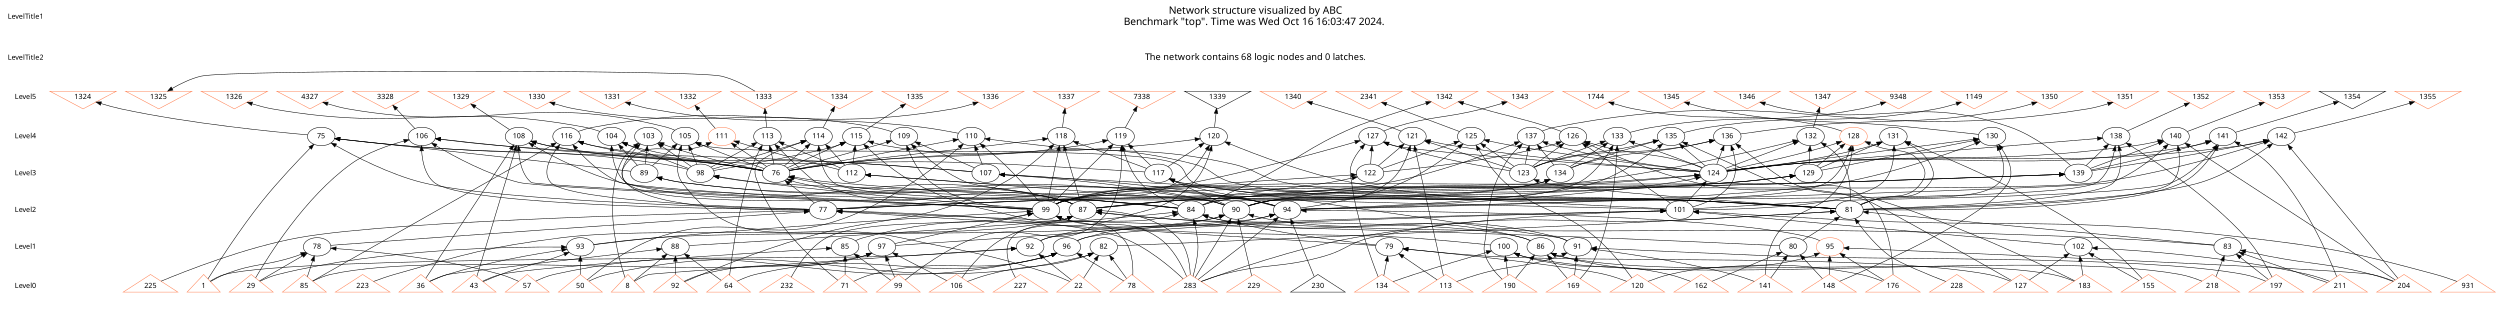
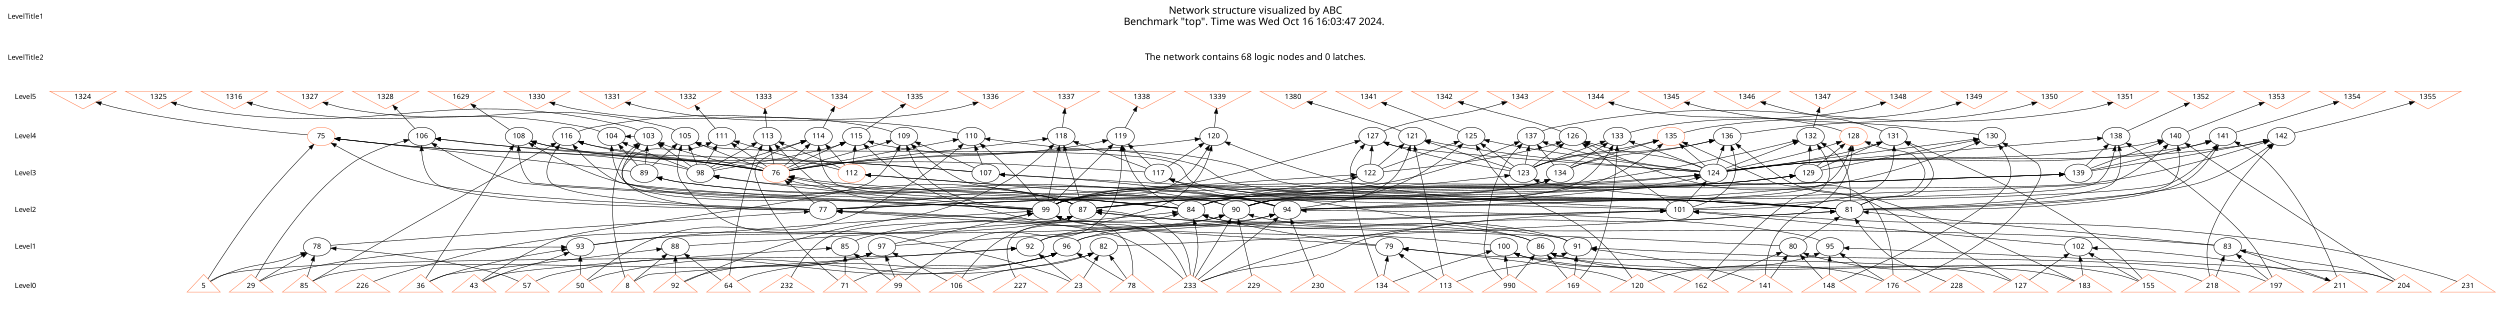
(464, 71) -> (419, 112)
(234, 97) -> (234, 97)
(310, 97) -> (310, 97)
(386, 97) -> (386, 97)
(461, 97) -> (461, 97)
(1142, 97) -> (1142, 97)
(1218, 97) -> (1218, 97)
(1293, 97) -> (1293, 97)
(1369, 97) -> (1369, 97)
(1596, 97) -> (1596, 97)
(1899, 97) -> (1899, 97)
(1974, 97) -> (1974, 97)
(2352, 97) -> (2352, 97)
(1940, 113) -> (1824, 117)
(321, 136) -> (321, 136)
(722, 136) -> (722, 136)
(1671, 136) -> (1671, 136)
(1312, 148) -> (1353, 187)
none -> (712, 154)
(694, 159) -> (632, 136)
(776, 173) -> (776, 173)
(852, 173) -> (852, 173)
(1115, 185) -> none
(1200, 193) -> none
(1948, 196) -> (1998, 230)
none -> (1776, 211)
(496, 214) -> (693, 216)
(2344, 214) -> (2224, 206)
(1830, 247) -> (1830, 247)
(2273, 264) -> (2283, 264)
none -> (1973, 267)
(151, 286) -> none
(204, 286) -> (204, 286)
(363, 286) -> (363, 286)
(1079, 286) -> (1079, 286)
(1190, 286) -> (1190, 286)
(1318, 286) -> (1318, 286)
(1510, 286) -> (1510, 286)
(2468, 286) -> (2468, 286)
